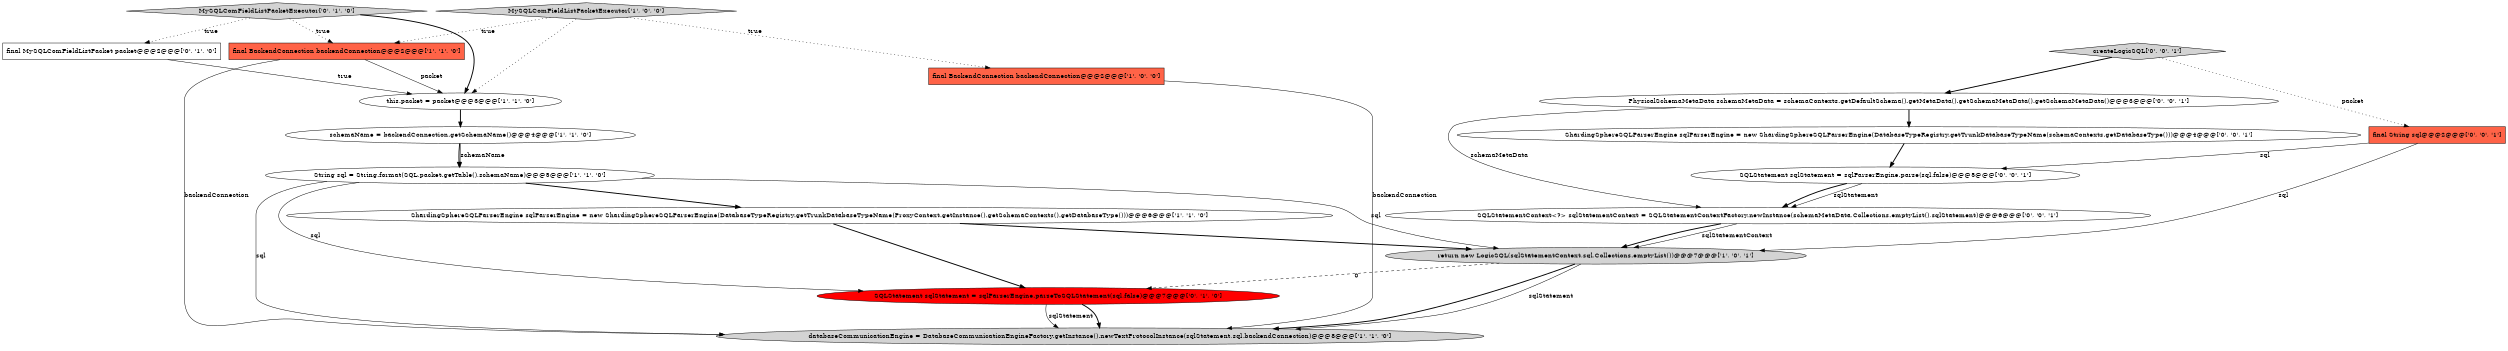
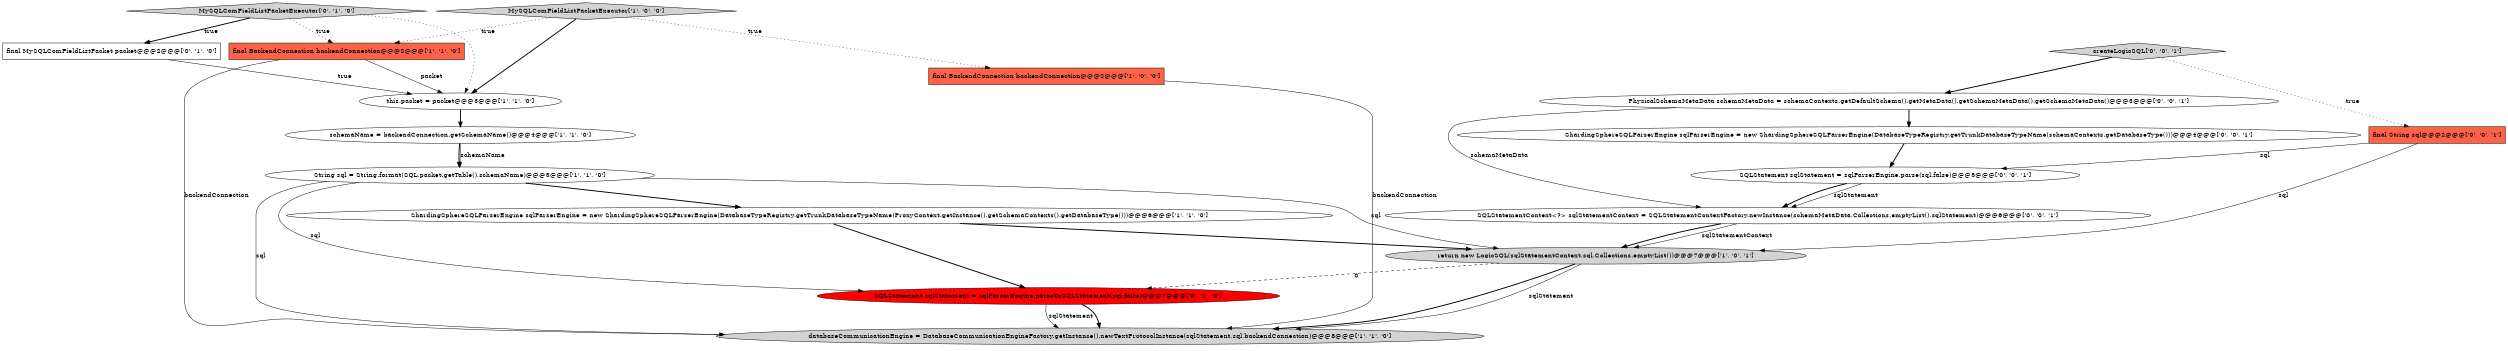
(440, 28) -> (440, 28)
(200, 30) -> (200, 30)
(526, 55) -> (526, 55)
(2353, 101) -> (2353, 101)
